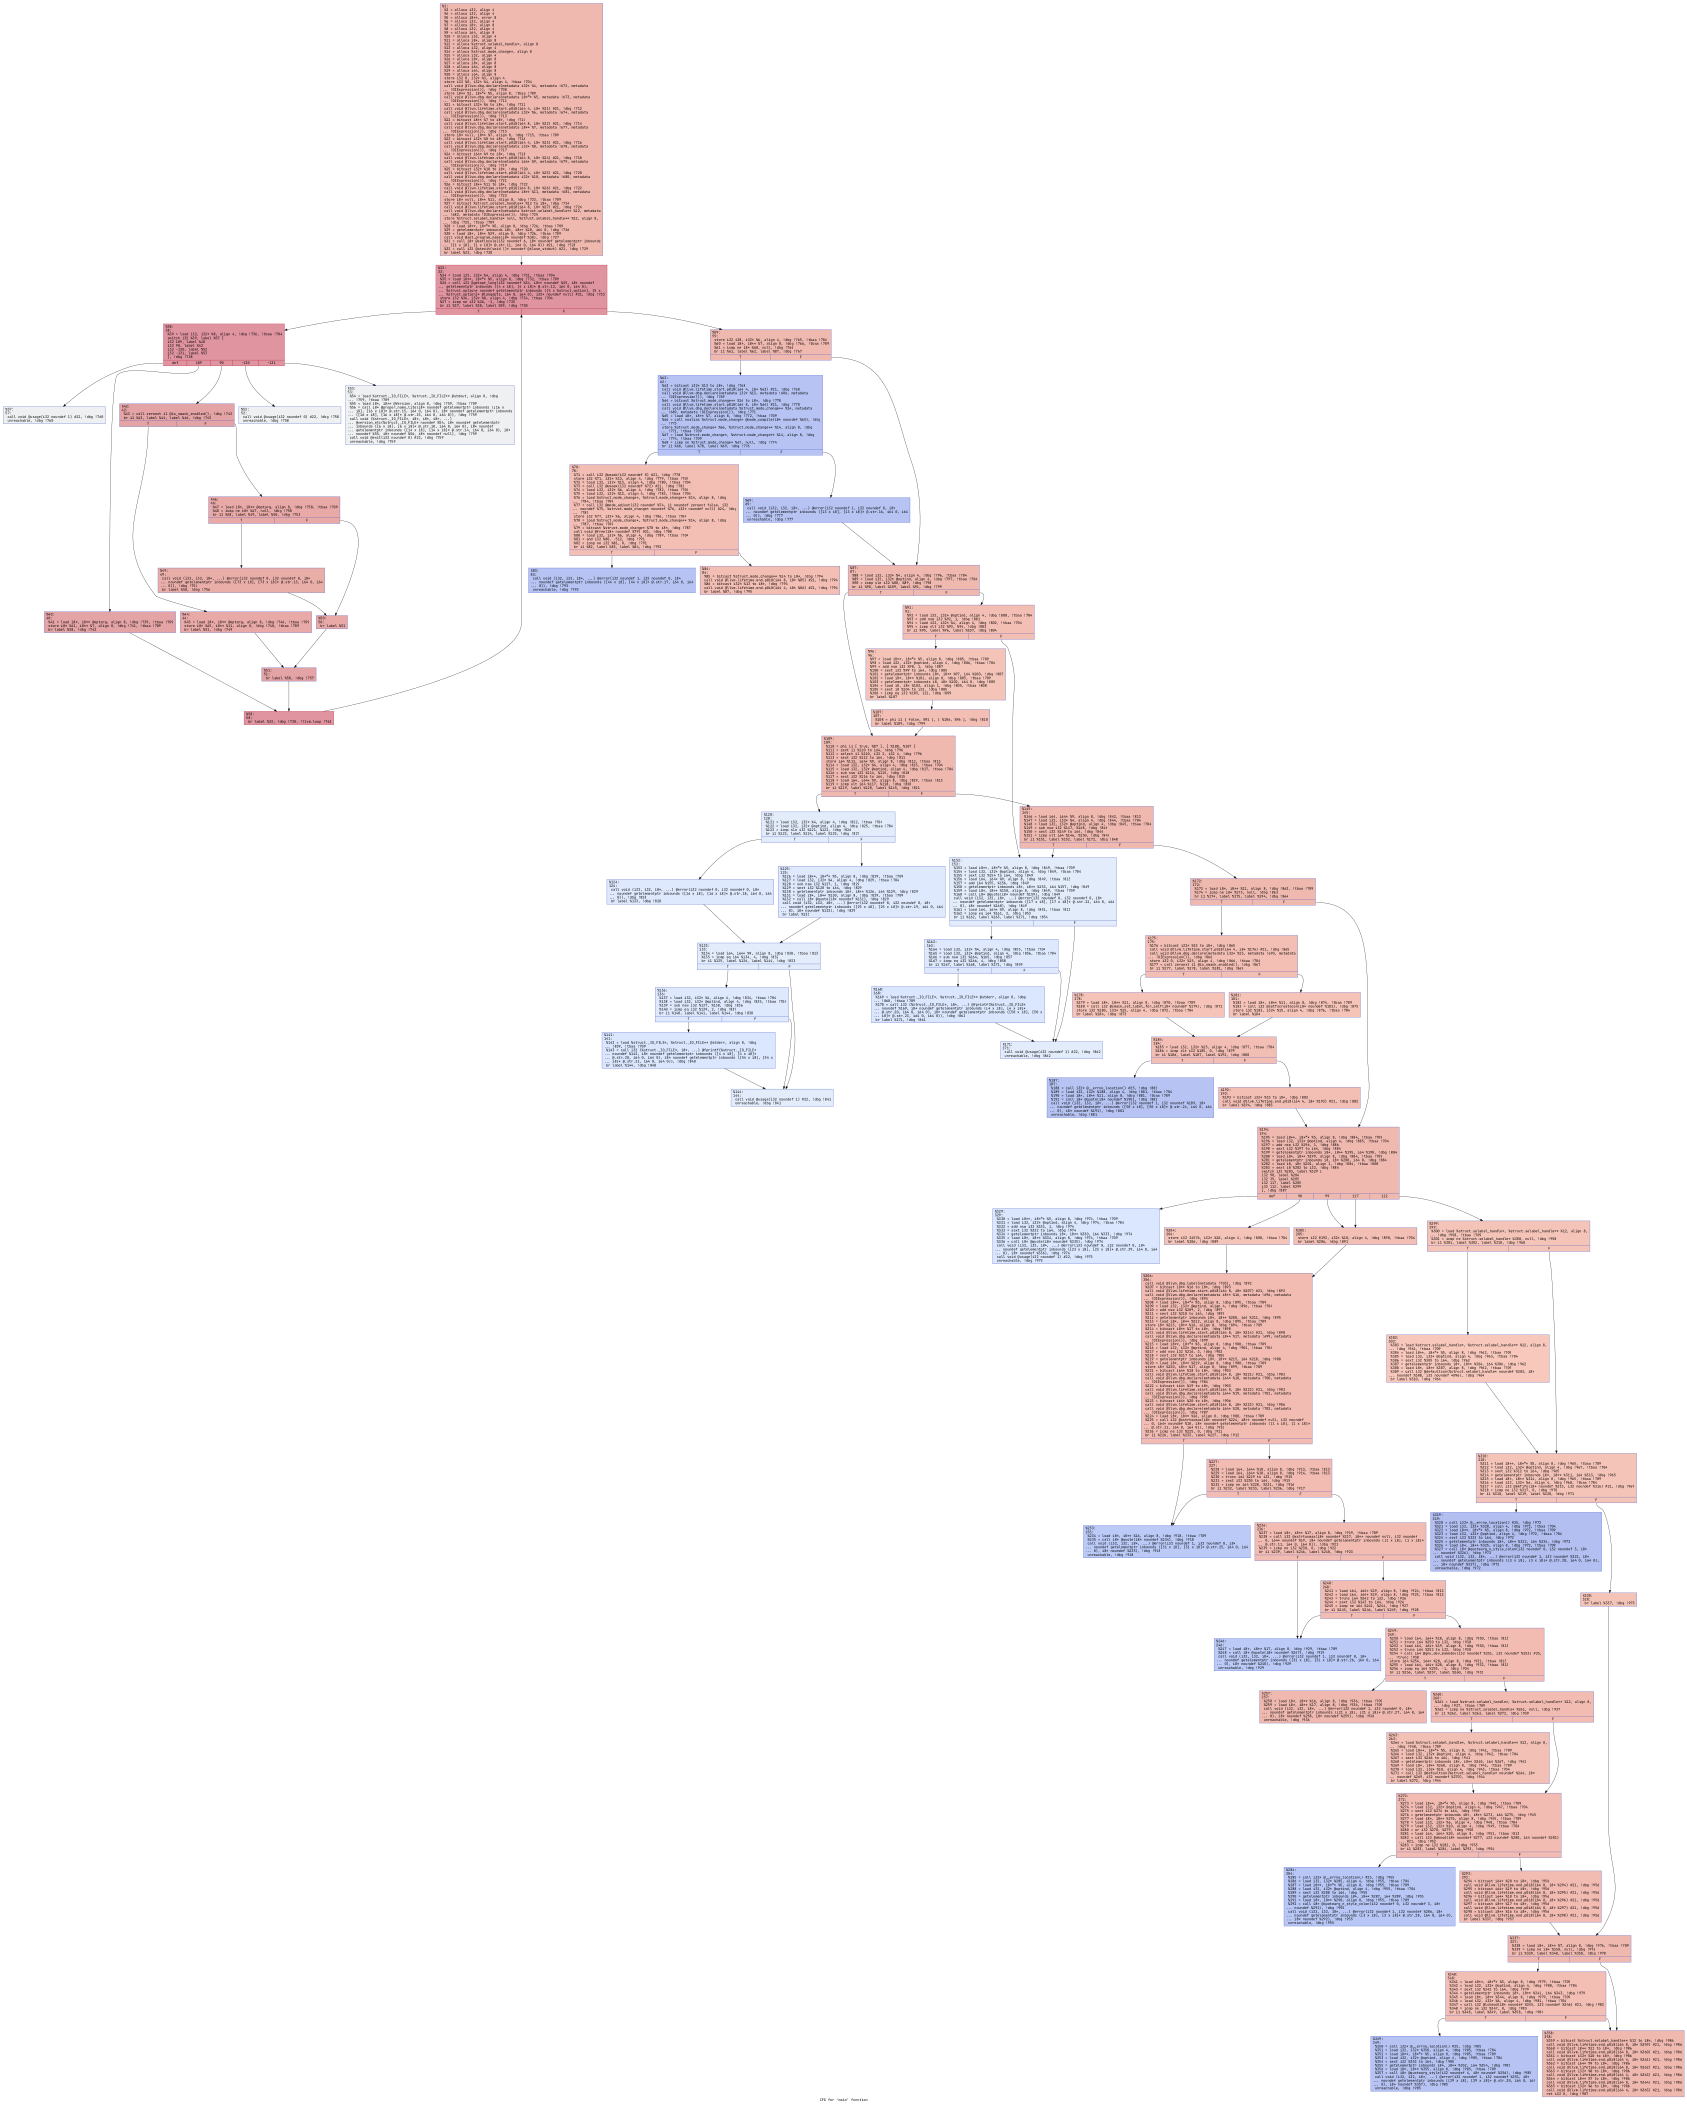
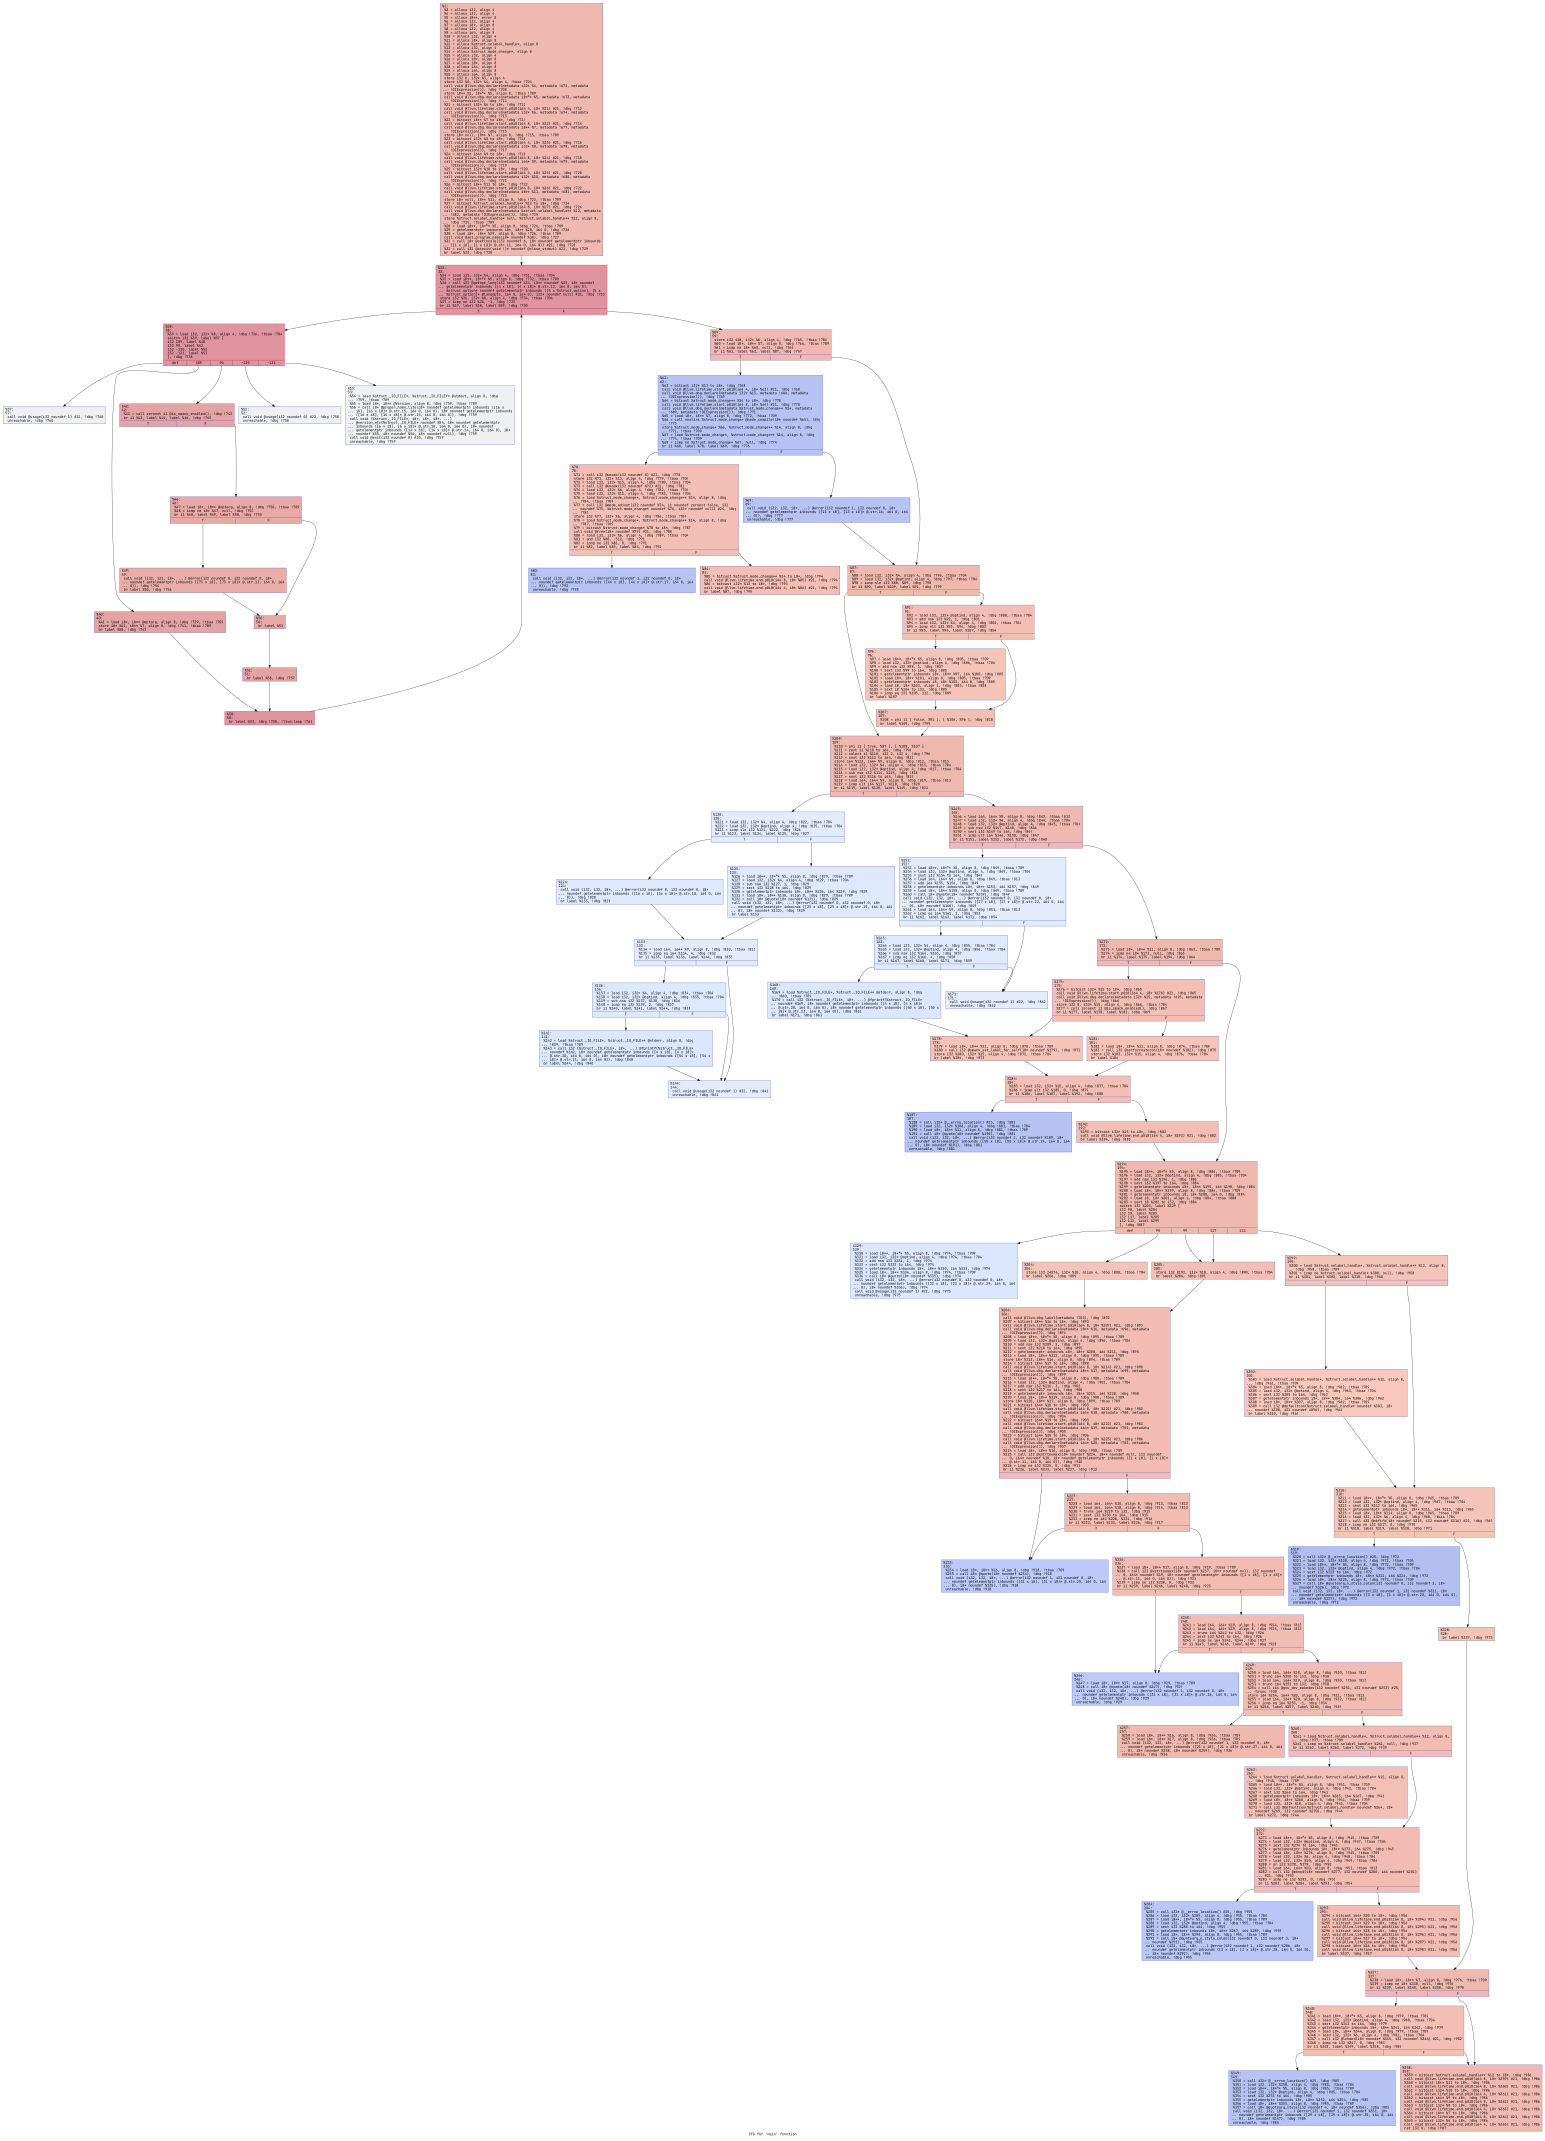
(246, 622) -> none
(1013, 746) -> (1016, 678)
(1014, 1032) -> (939, 1027)
